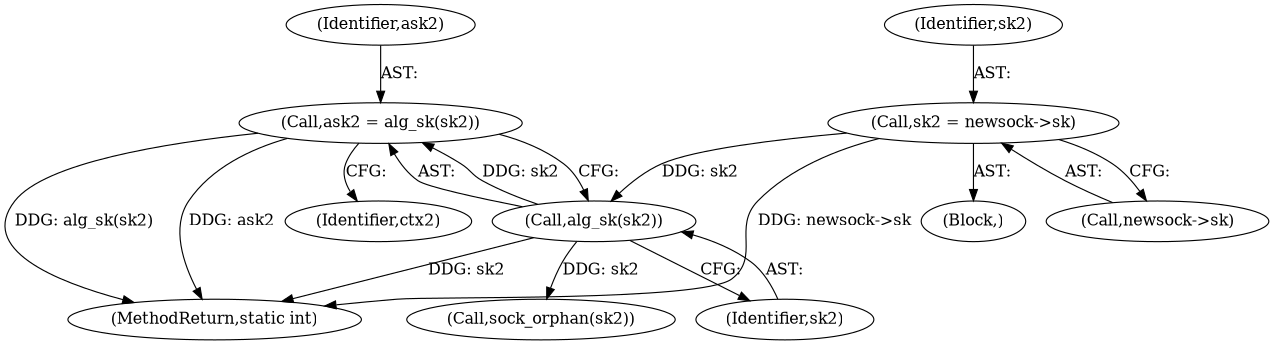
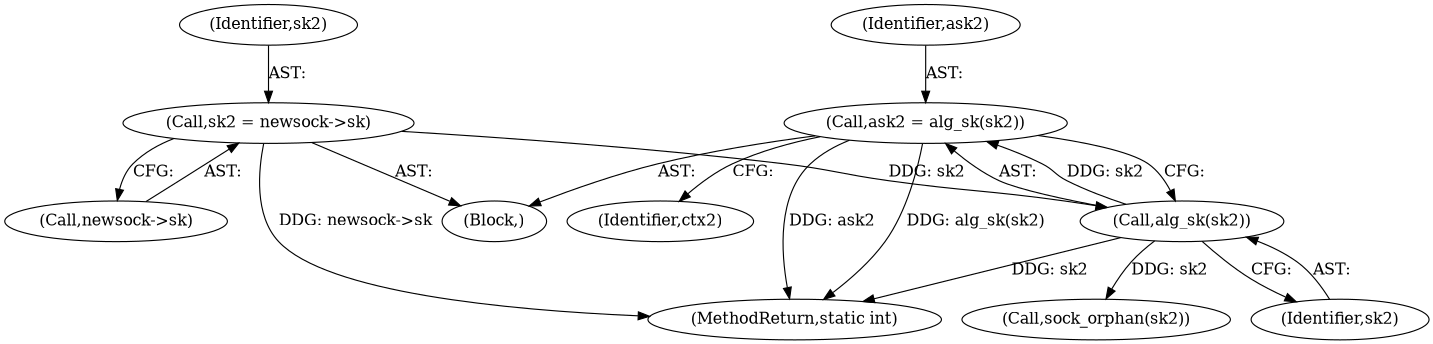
none -> (675, 160)
